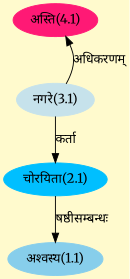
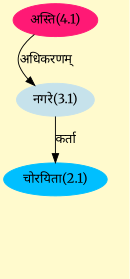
(73, 65) -> (19, 55)
(55, 259) -> none
